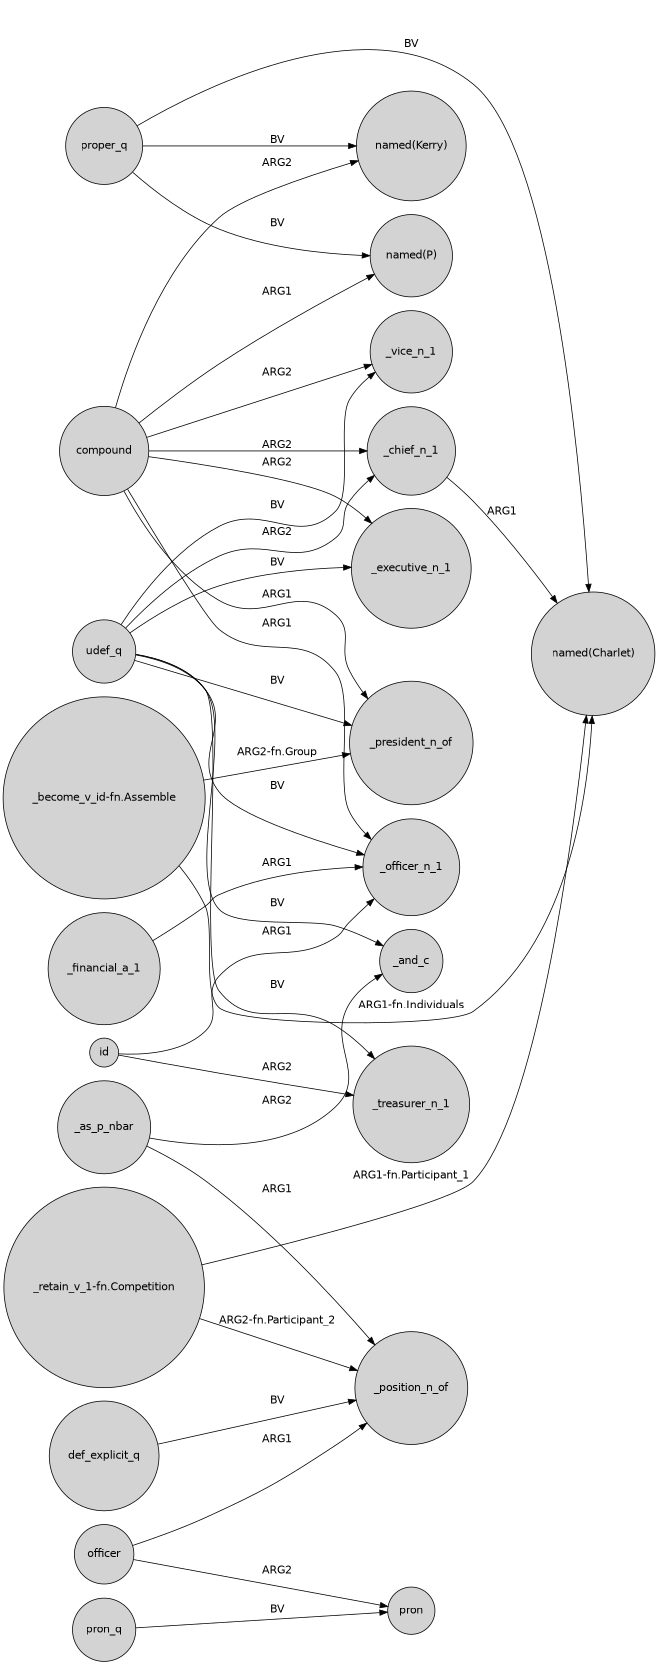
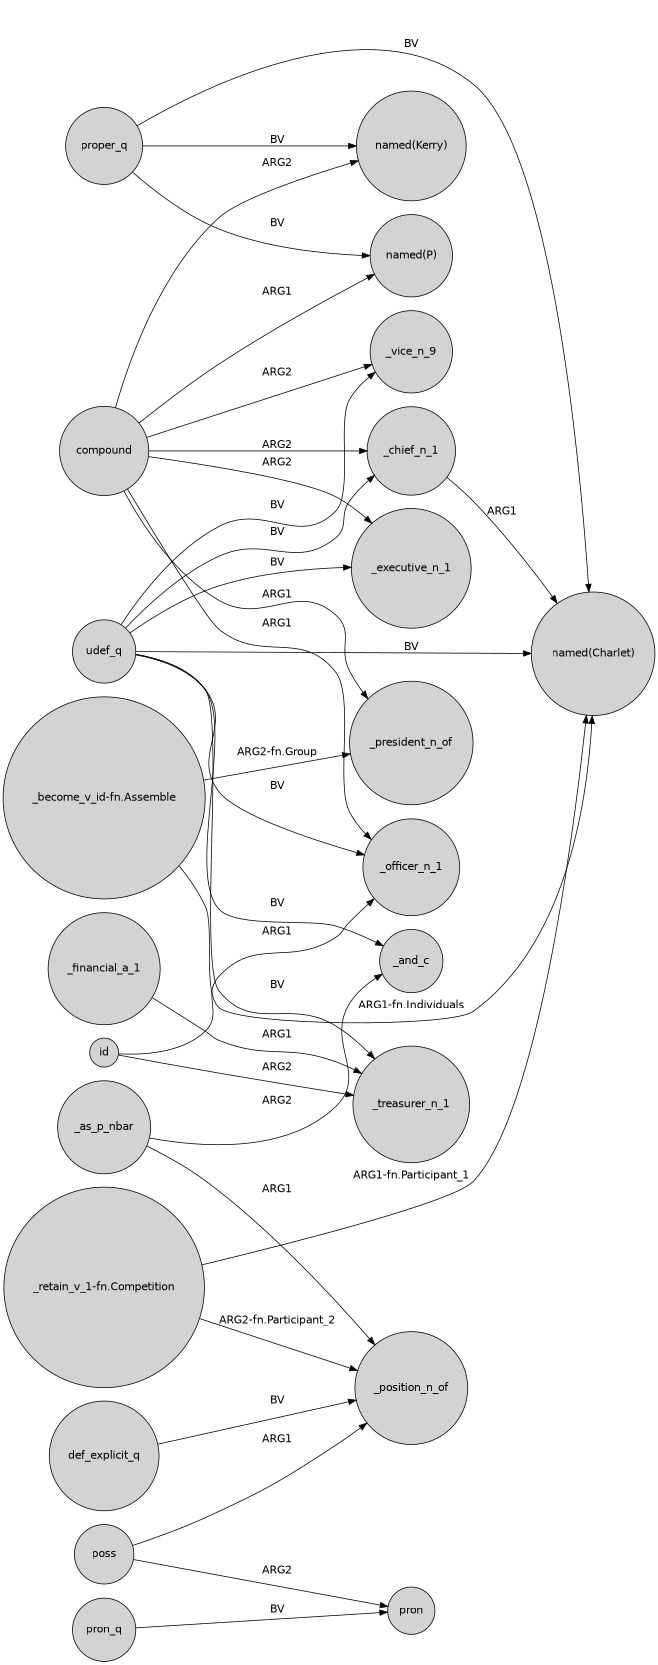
(411, 352) -> (411, 352)
(277, 532) -> (277, 532)
(240, 692) -> (330, 653)
(246, 885) -> (248, 1049)
(104, 1554) -> (104, 1554)
